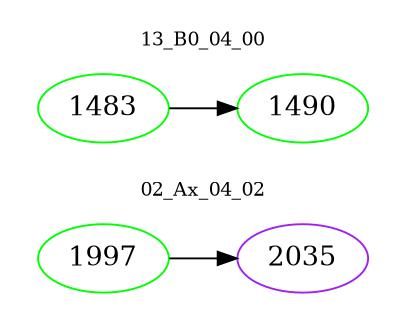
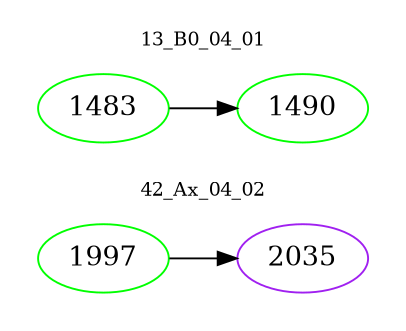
(203, 41) -> (203, 41)
(203, 191) -> (203, 191)
